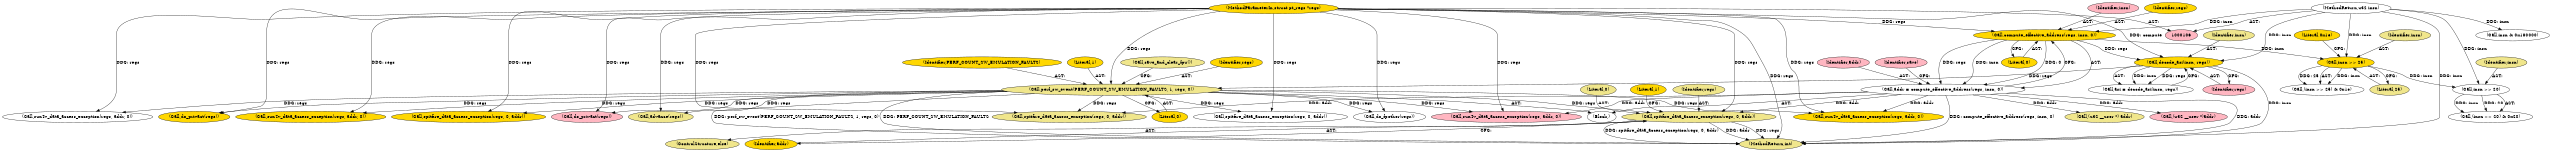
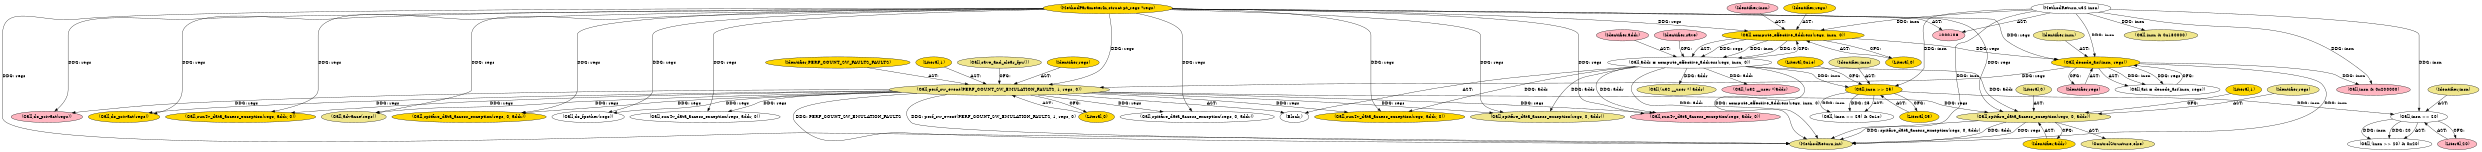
(2146, 35) -> (2019, 35)
(2513, 35) -> (2161, 35)
(2202, 45) -> (1798, 71)
(982, 62) -> (838, 62)
none -> (2373, 90)
(2390, 90) -> (1919, 117)
none -> (2457, 144)
